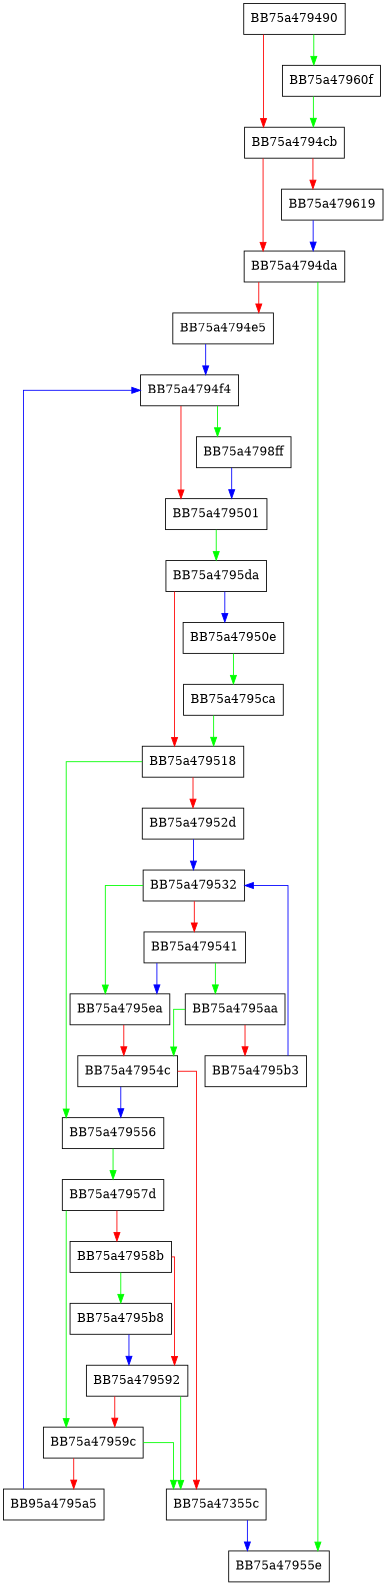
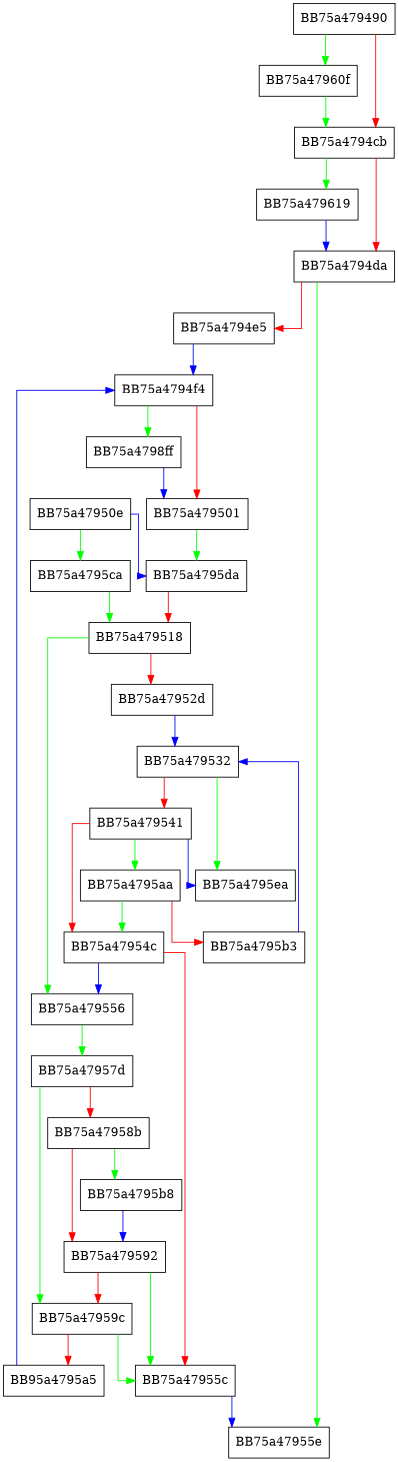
(313, 169) -> (326, 169)
(225, 603) -> (138, 542)
(124, 1036) -> (72, 865)
(216, 1505) -> (185, 1381)
